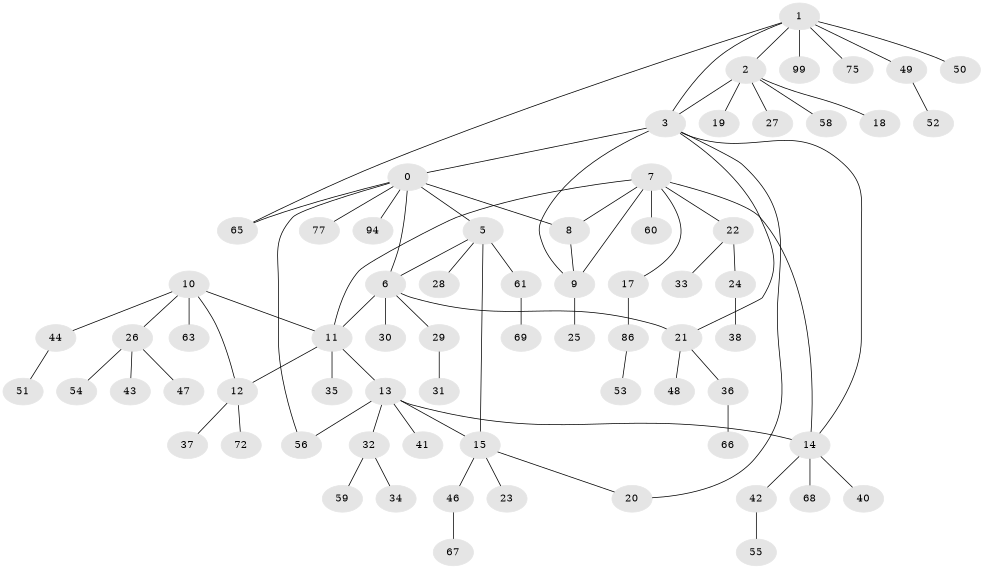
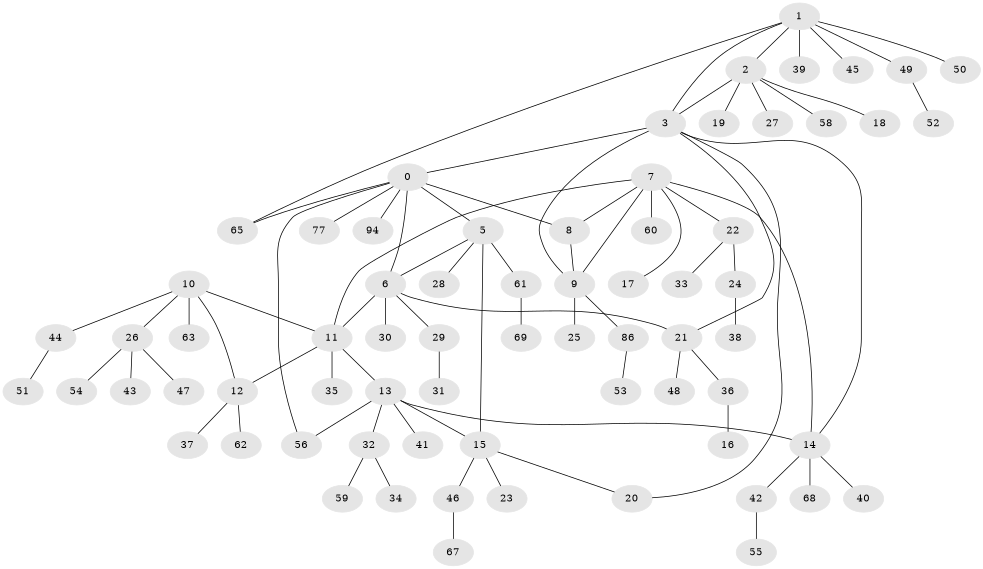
(800, 70) -> (800, 70)
(853, 70) -> (853, 70)
(628, 311) -> (599, 309)
(241, 445) -> (241, 445)
(728, 445) -> (728, 445)
